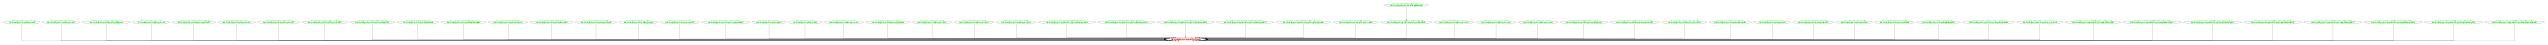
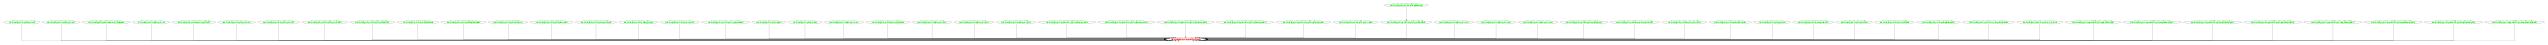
(106, 22) -> (106, 22)
